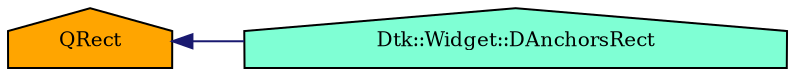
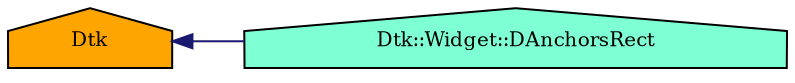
(90, 41) -> (90, 41)
